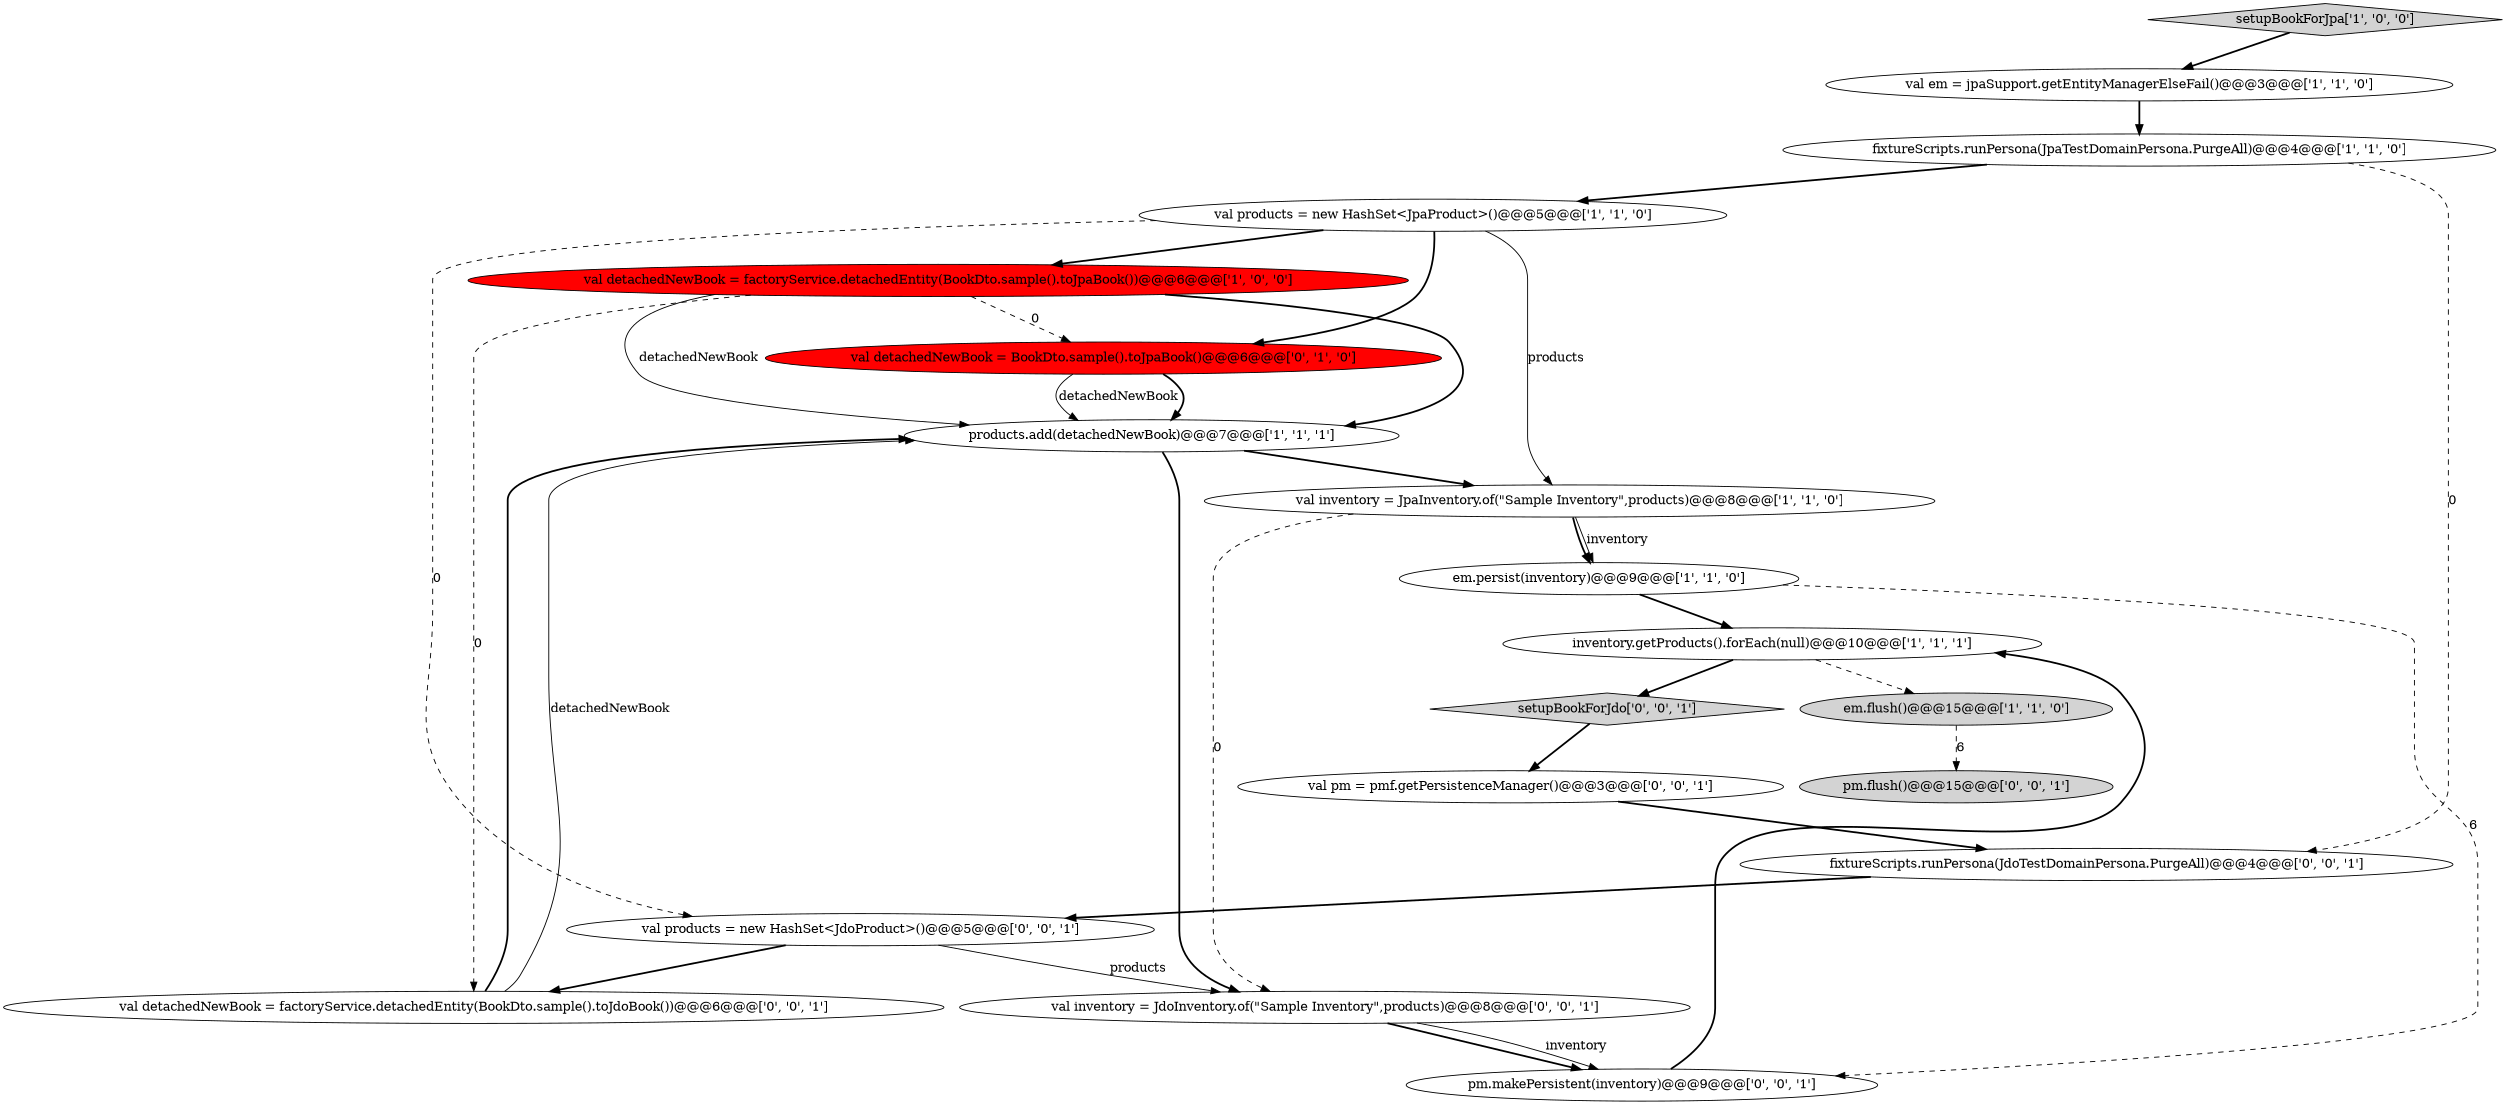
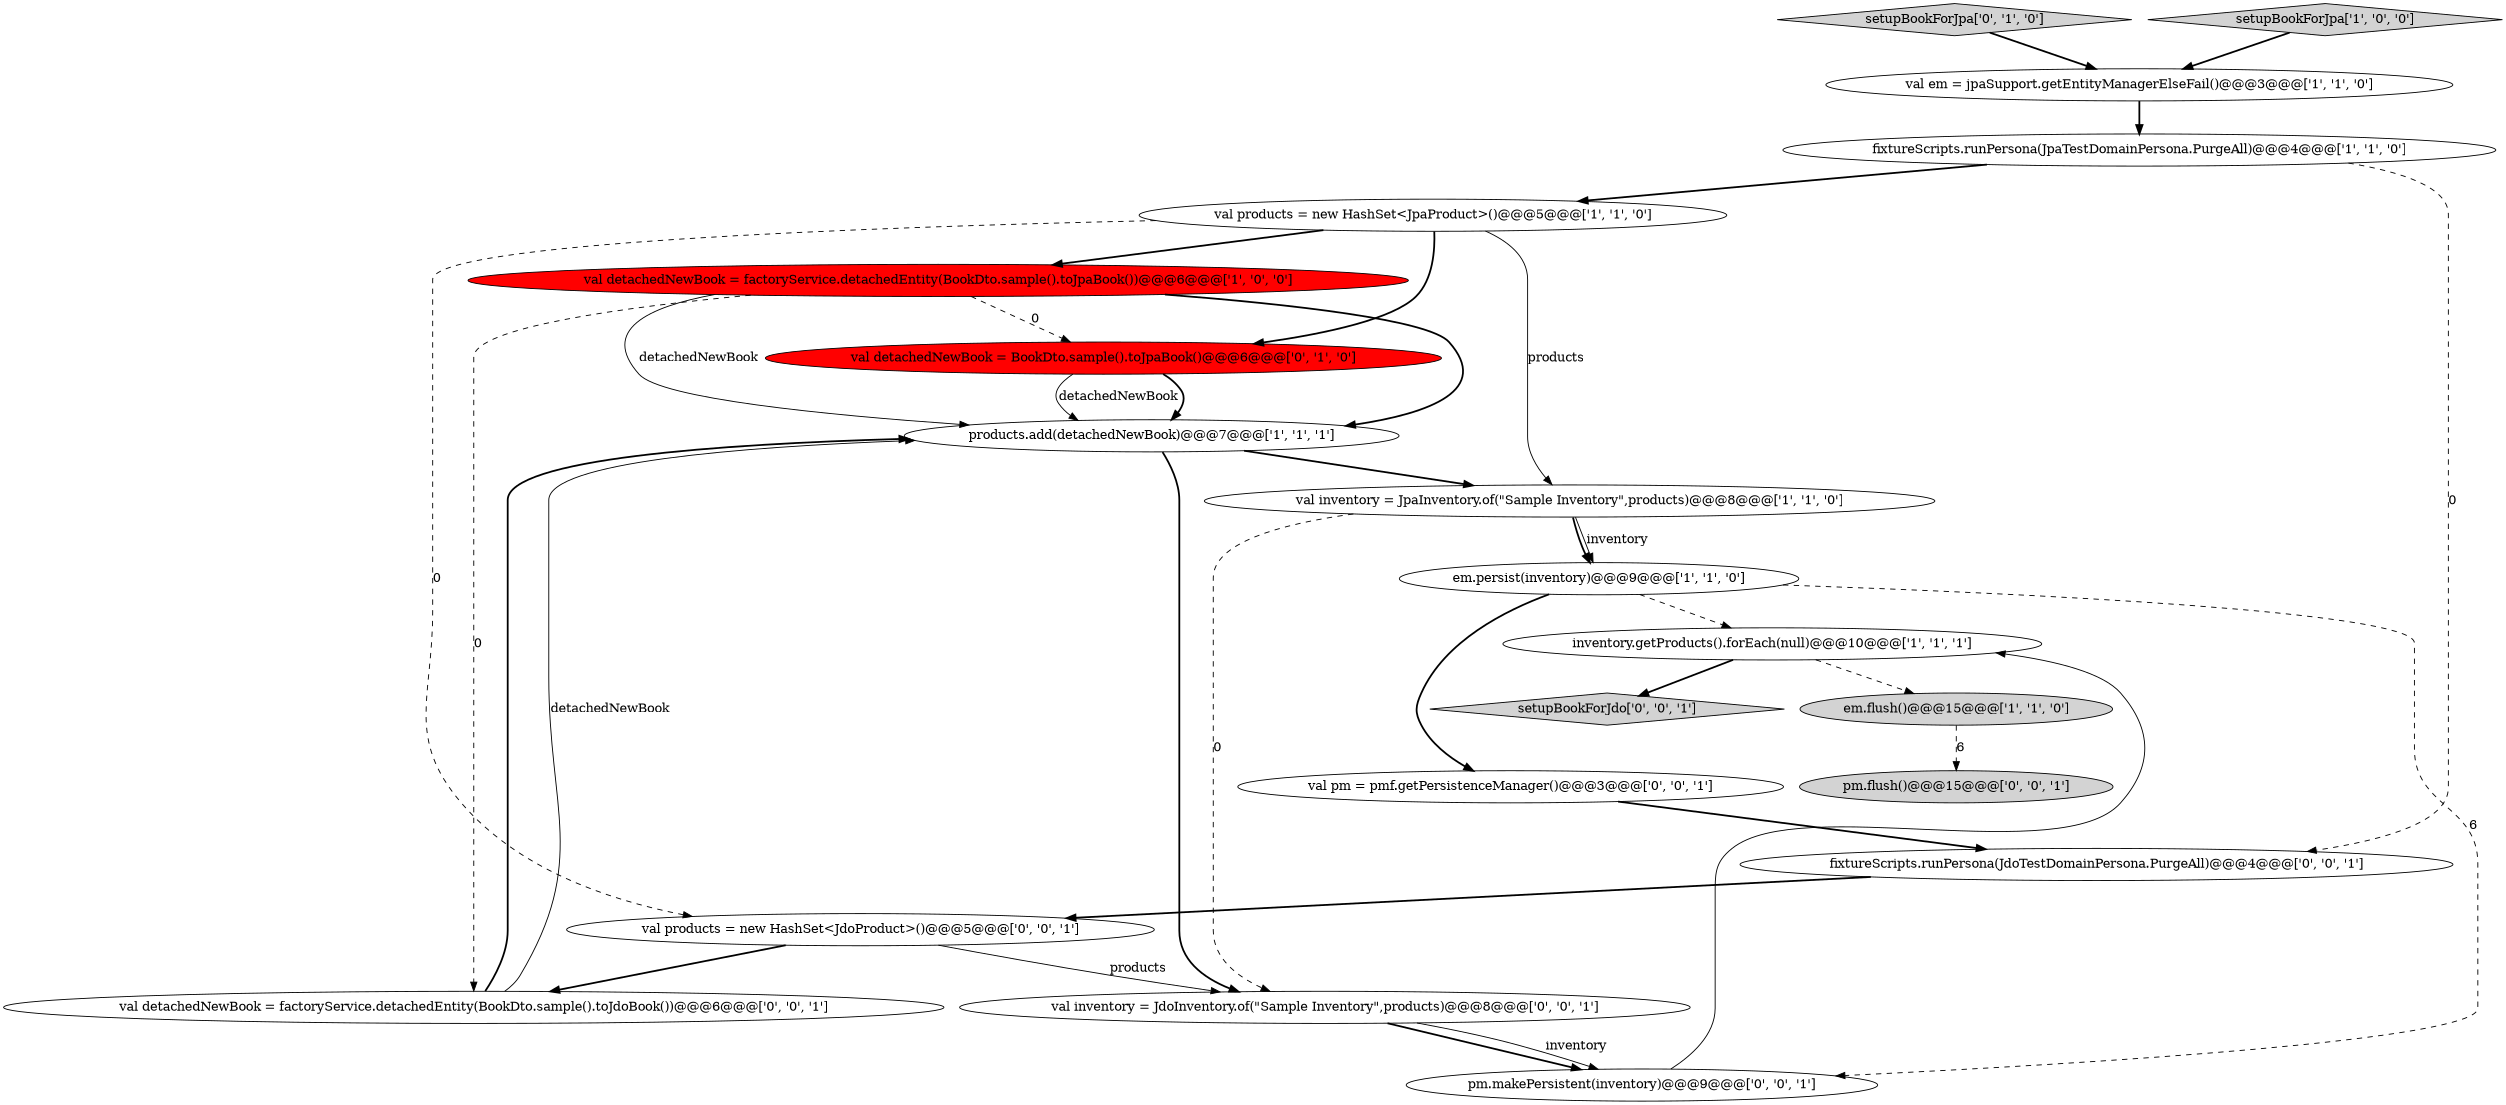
none -> (1955, 20)
(1681, 610) -> (1681, 610)
(1563, 744) -> (1441, 663)
(1929, 830) -> (1929, 830)
